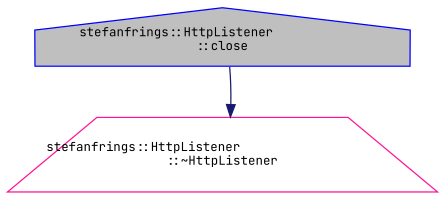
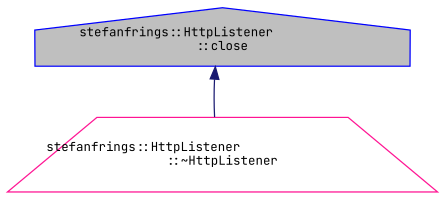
(231, 86) -> (214, 98)
